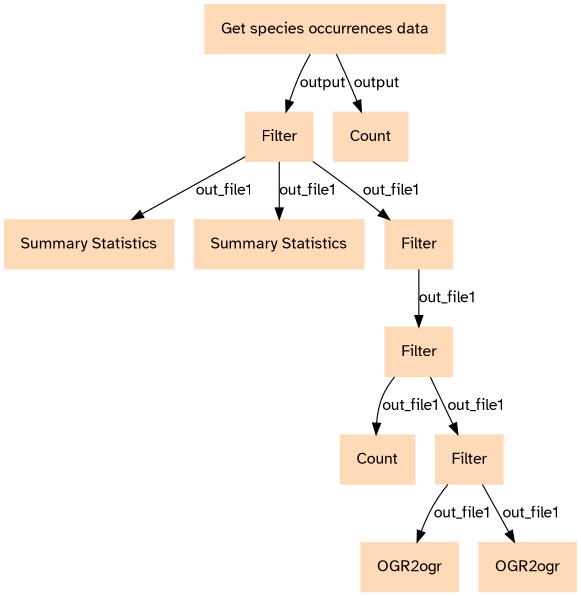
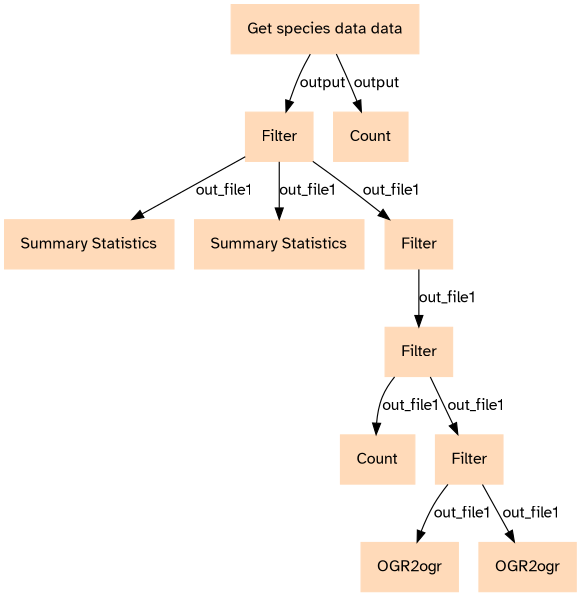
(325, 29) -> (325, 29)
